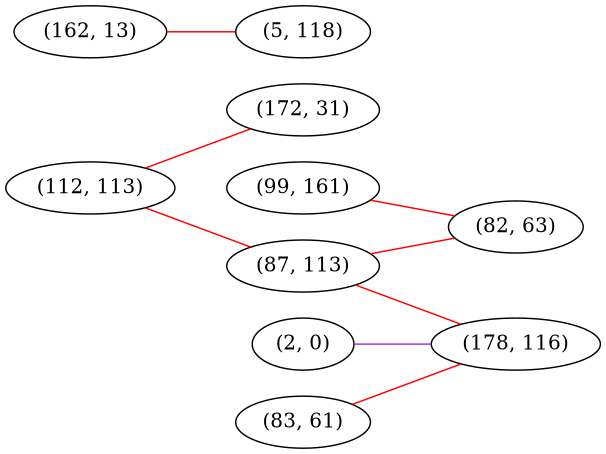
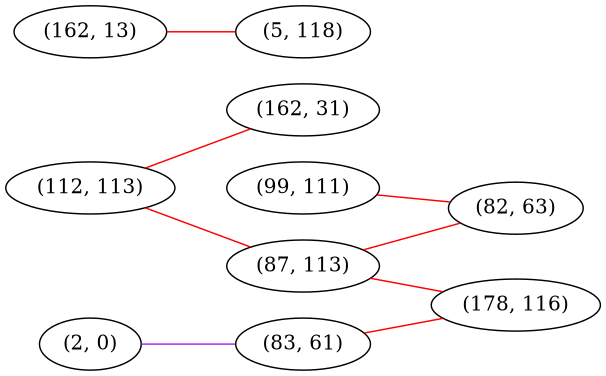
(303, 110) -> (303, 110)
(303, 188) -> (303, 188)
(393, 344) -> (188, 344)
